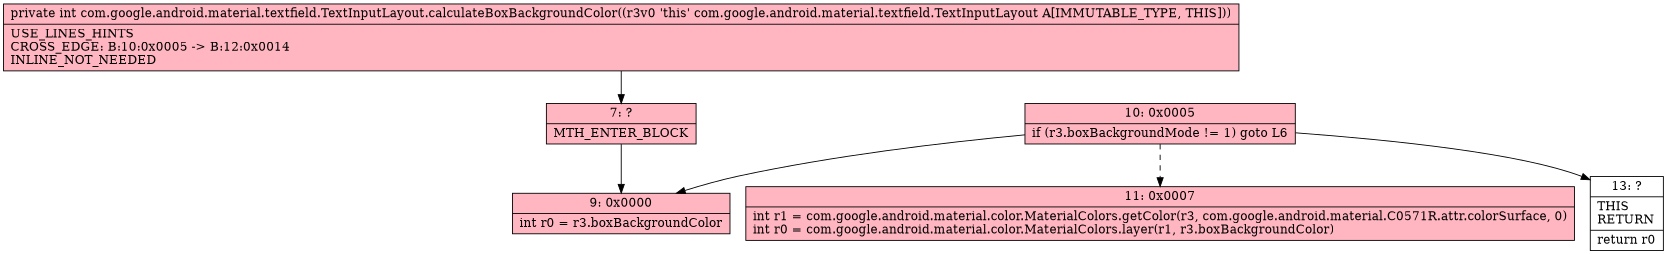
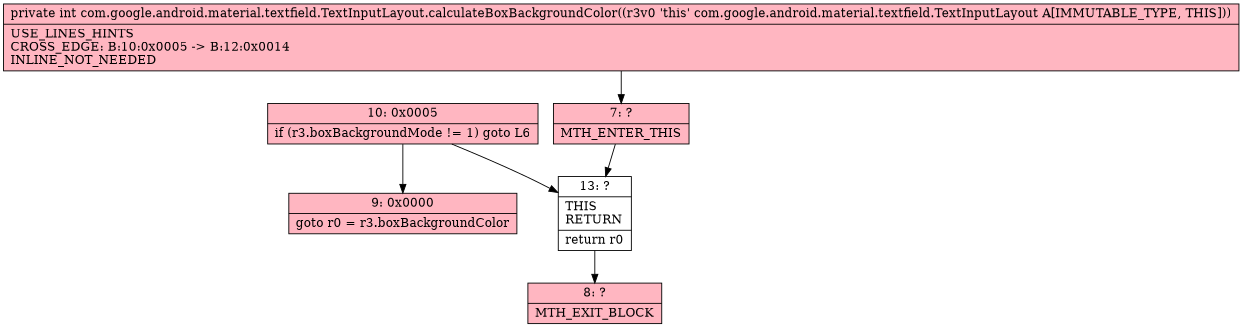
(621, 133) -> (621, 133)
(621, 164) -> (612, 156)
(1160, 214) -> none
(621, 223) -> (403, 223)
none -> (595, 303)
